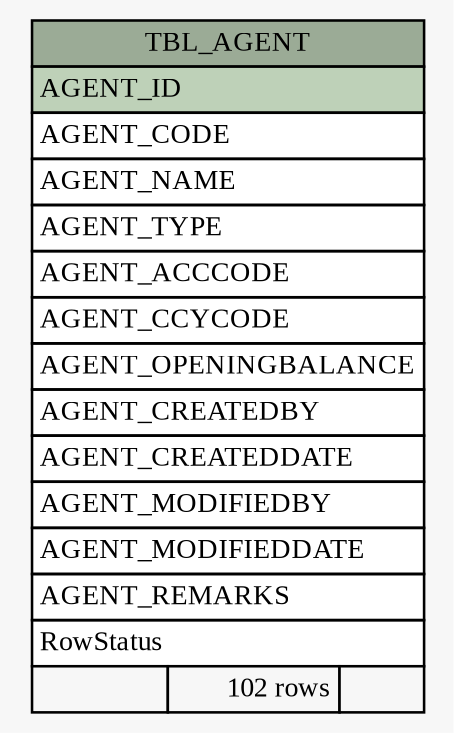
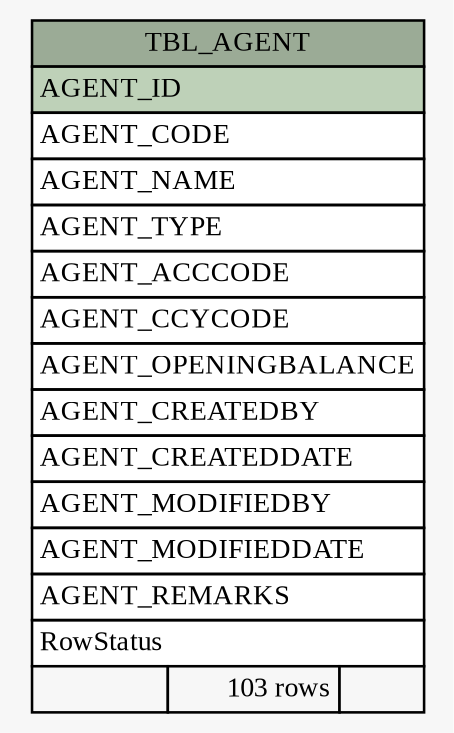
(279, 688) -> (279, 688)
